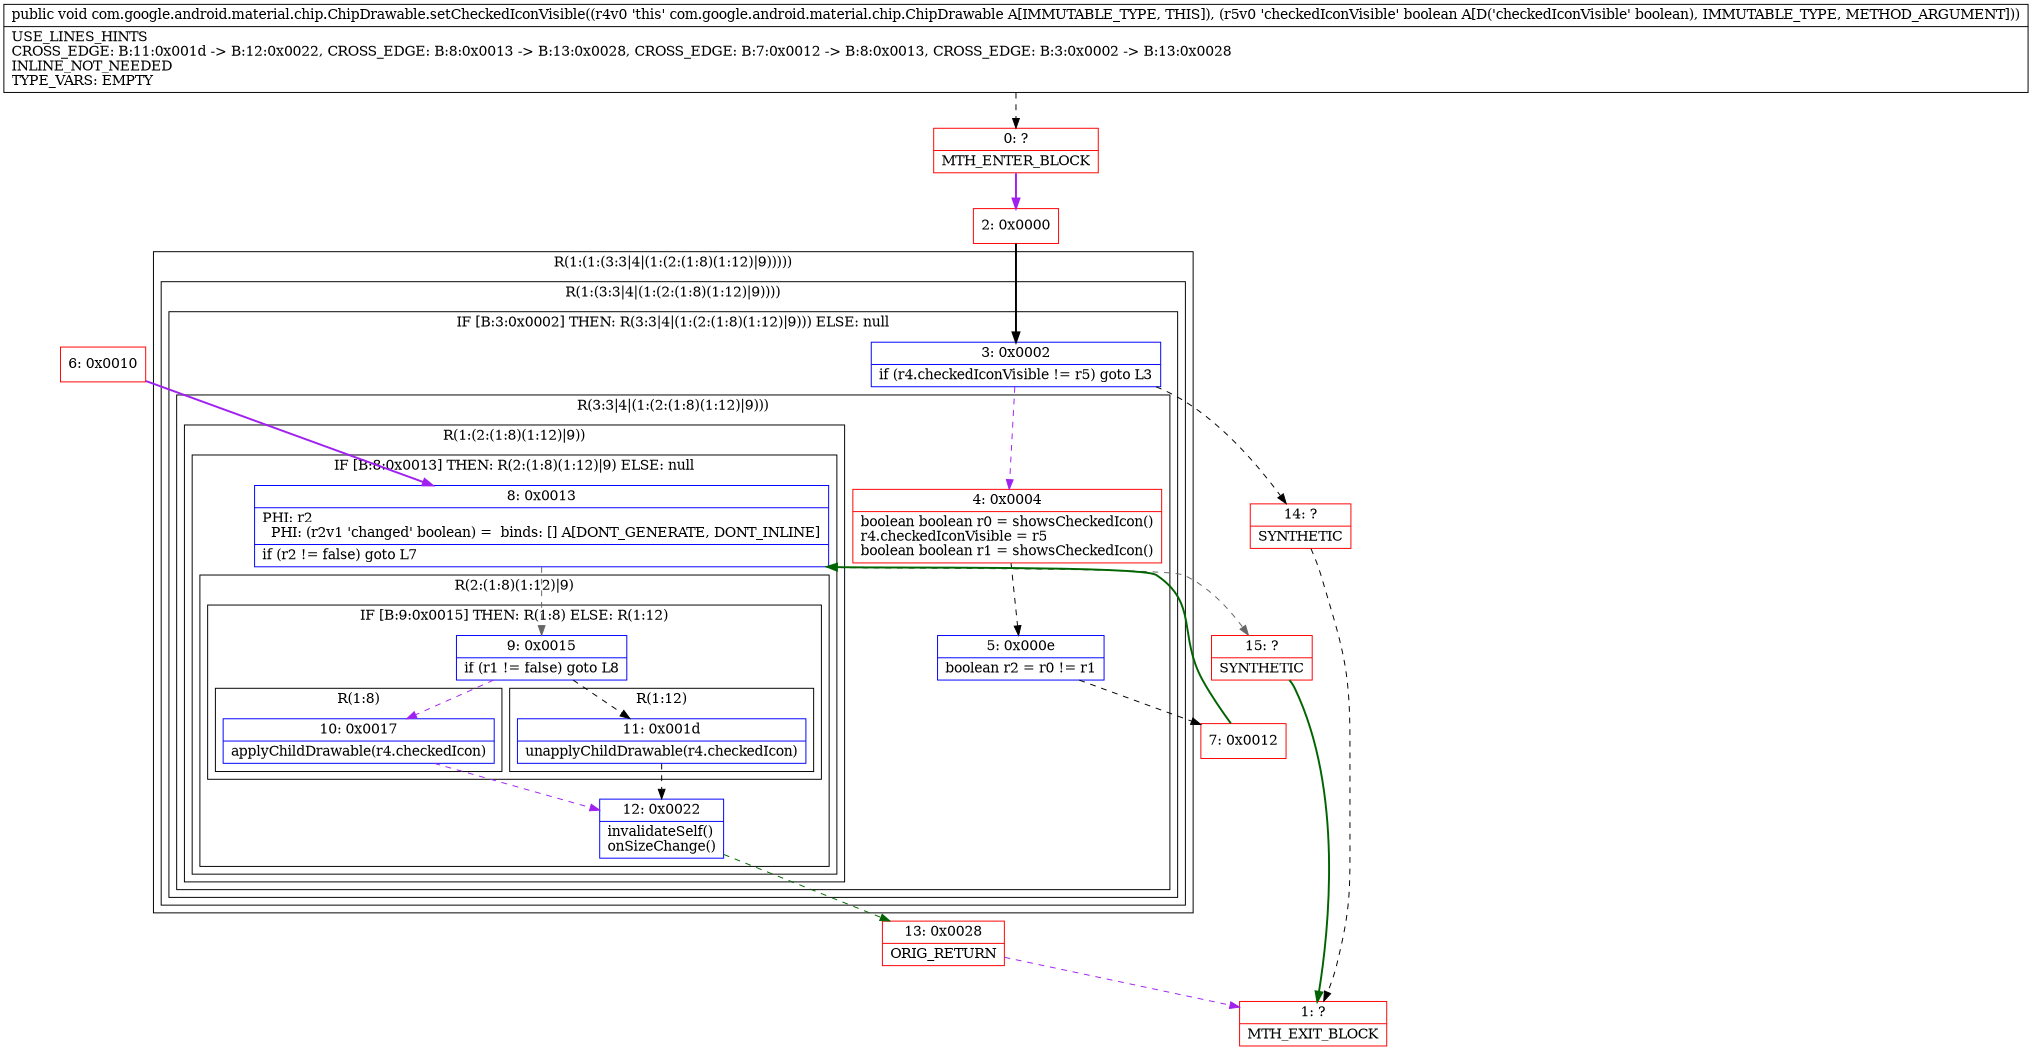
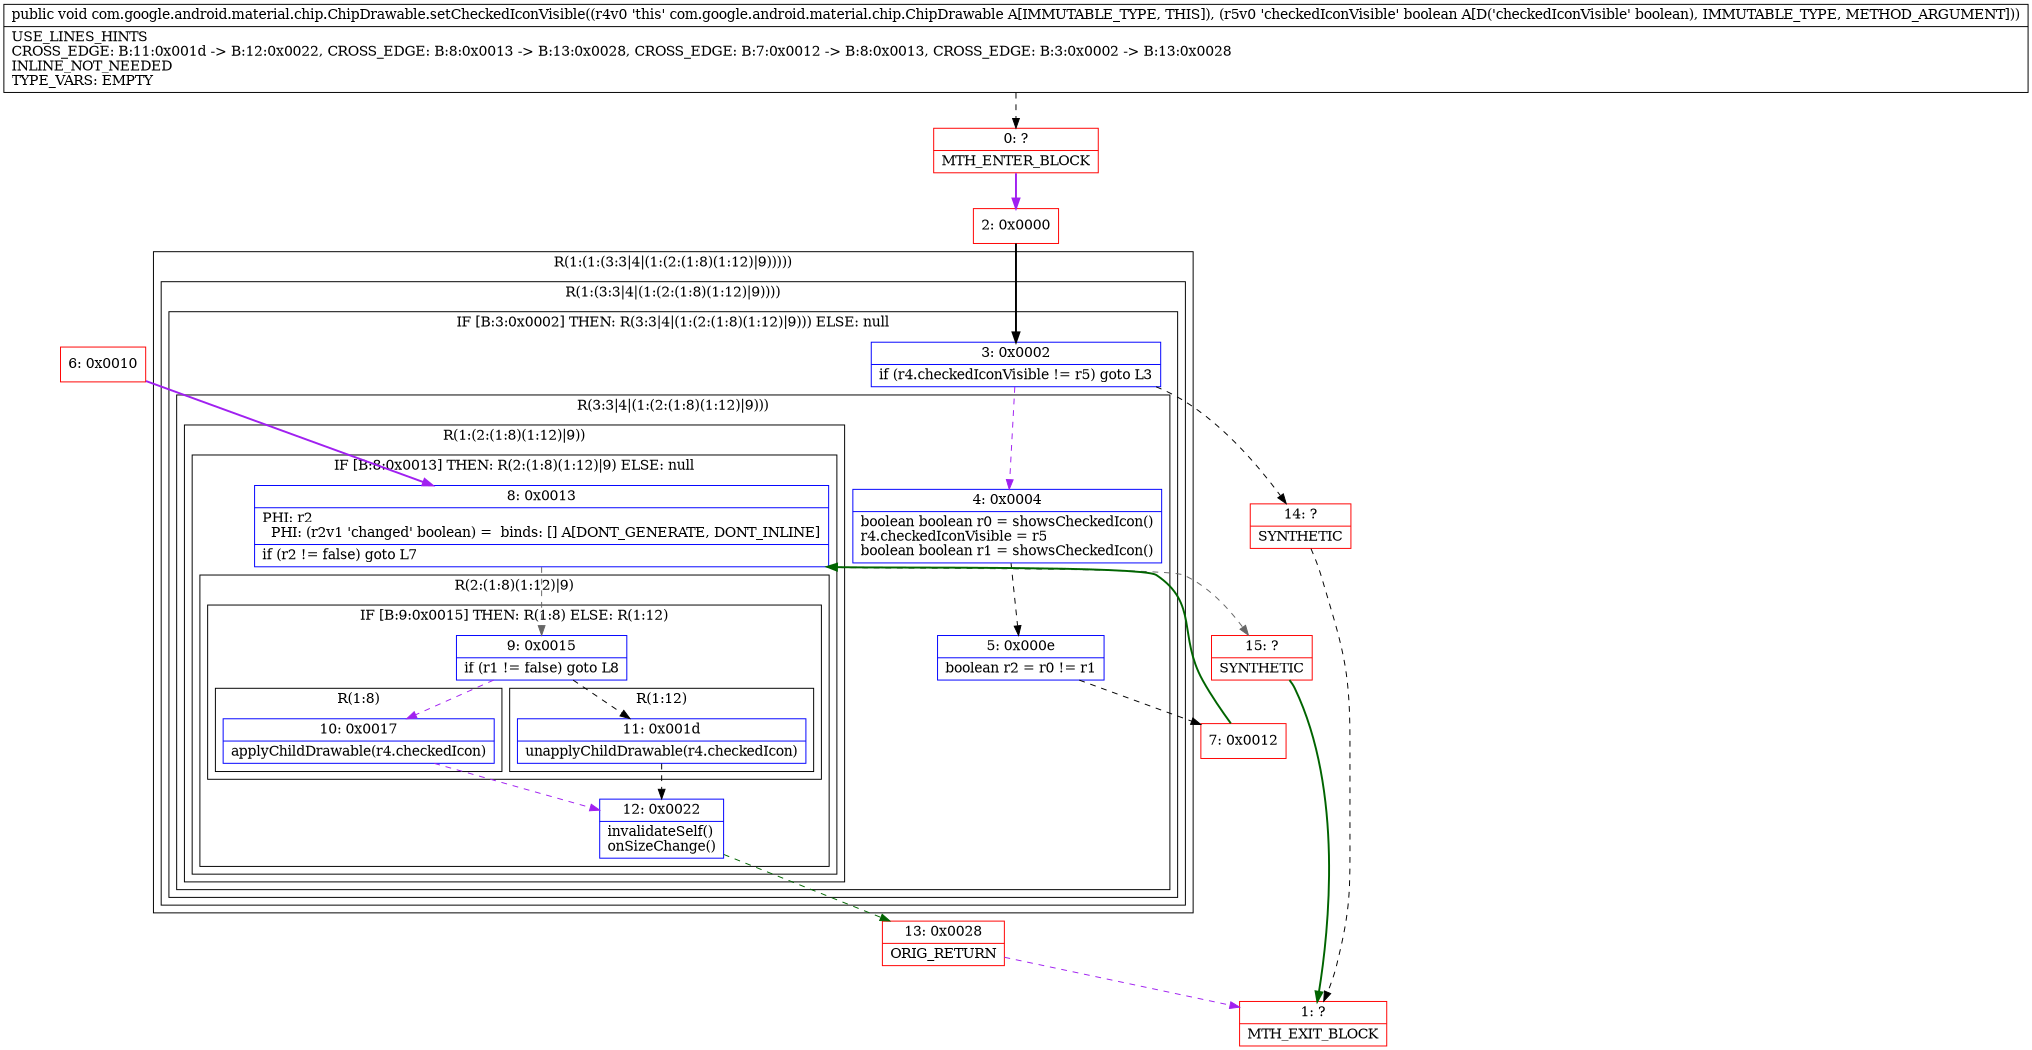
(1007, 526) -> (1007, 526)
